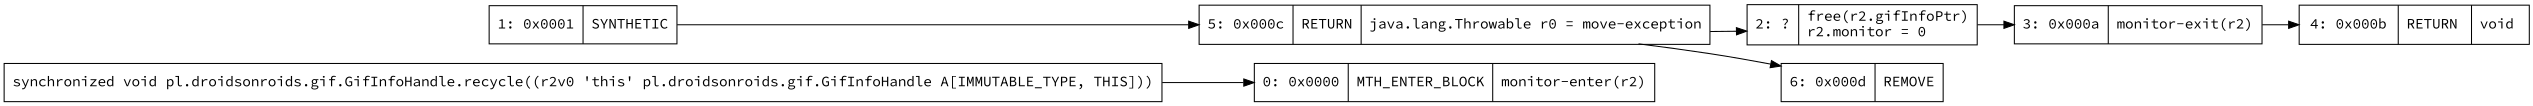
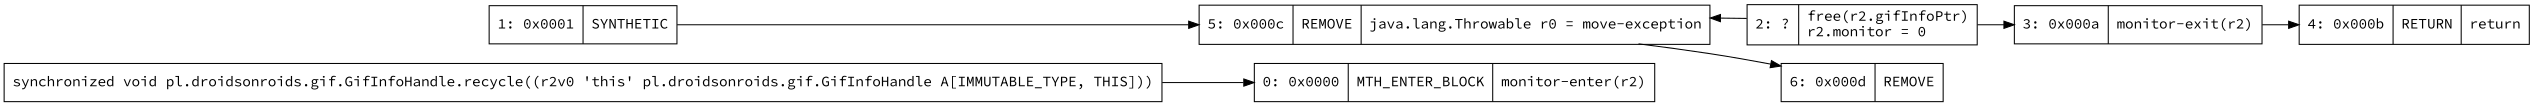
(1327, 24) -> (1327, 24)
(2497, 24) -> (2495, 24)
(1723, 31) -> (1734, 18)
